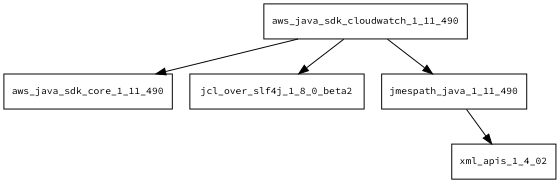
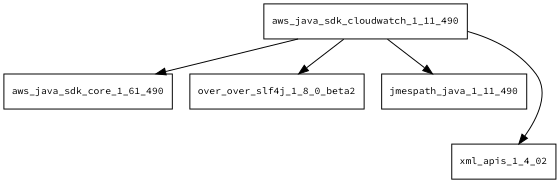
(88, 92) -> (88, 92)
(277, 92) -> (277, 92)
(476, 123) -> (531, 68)
